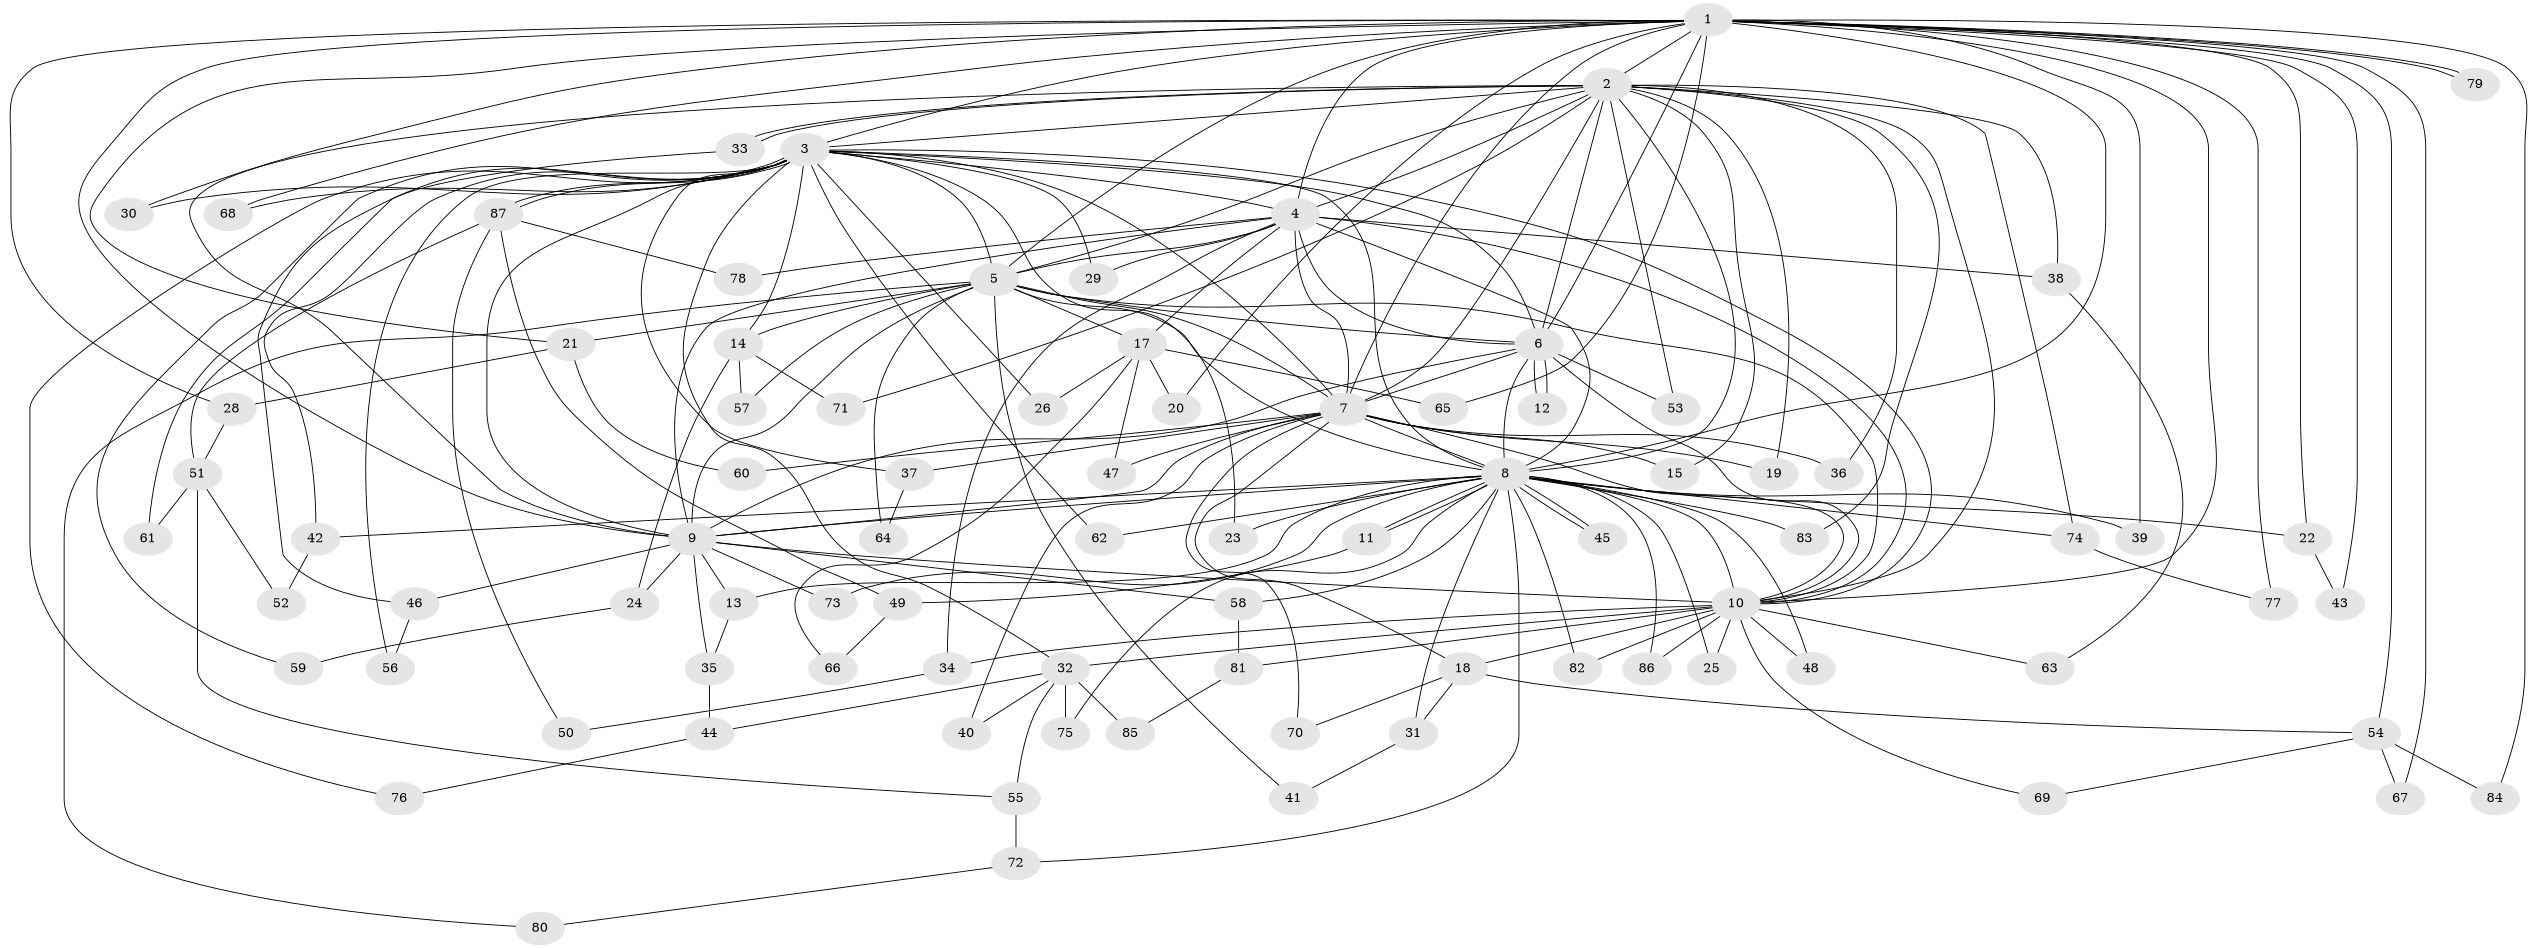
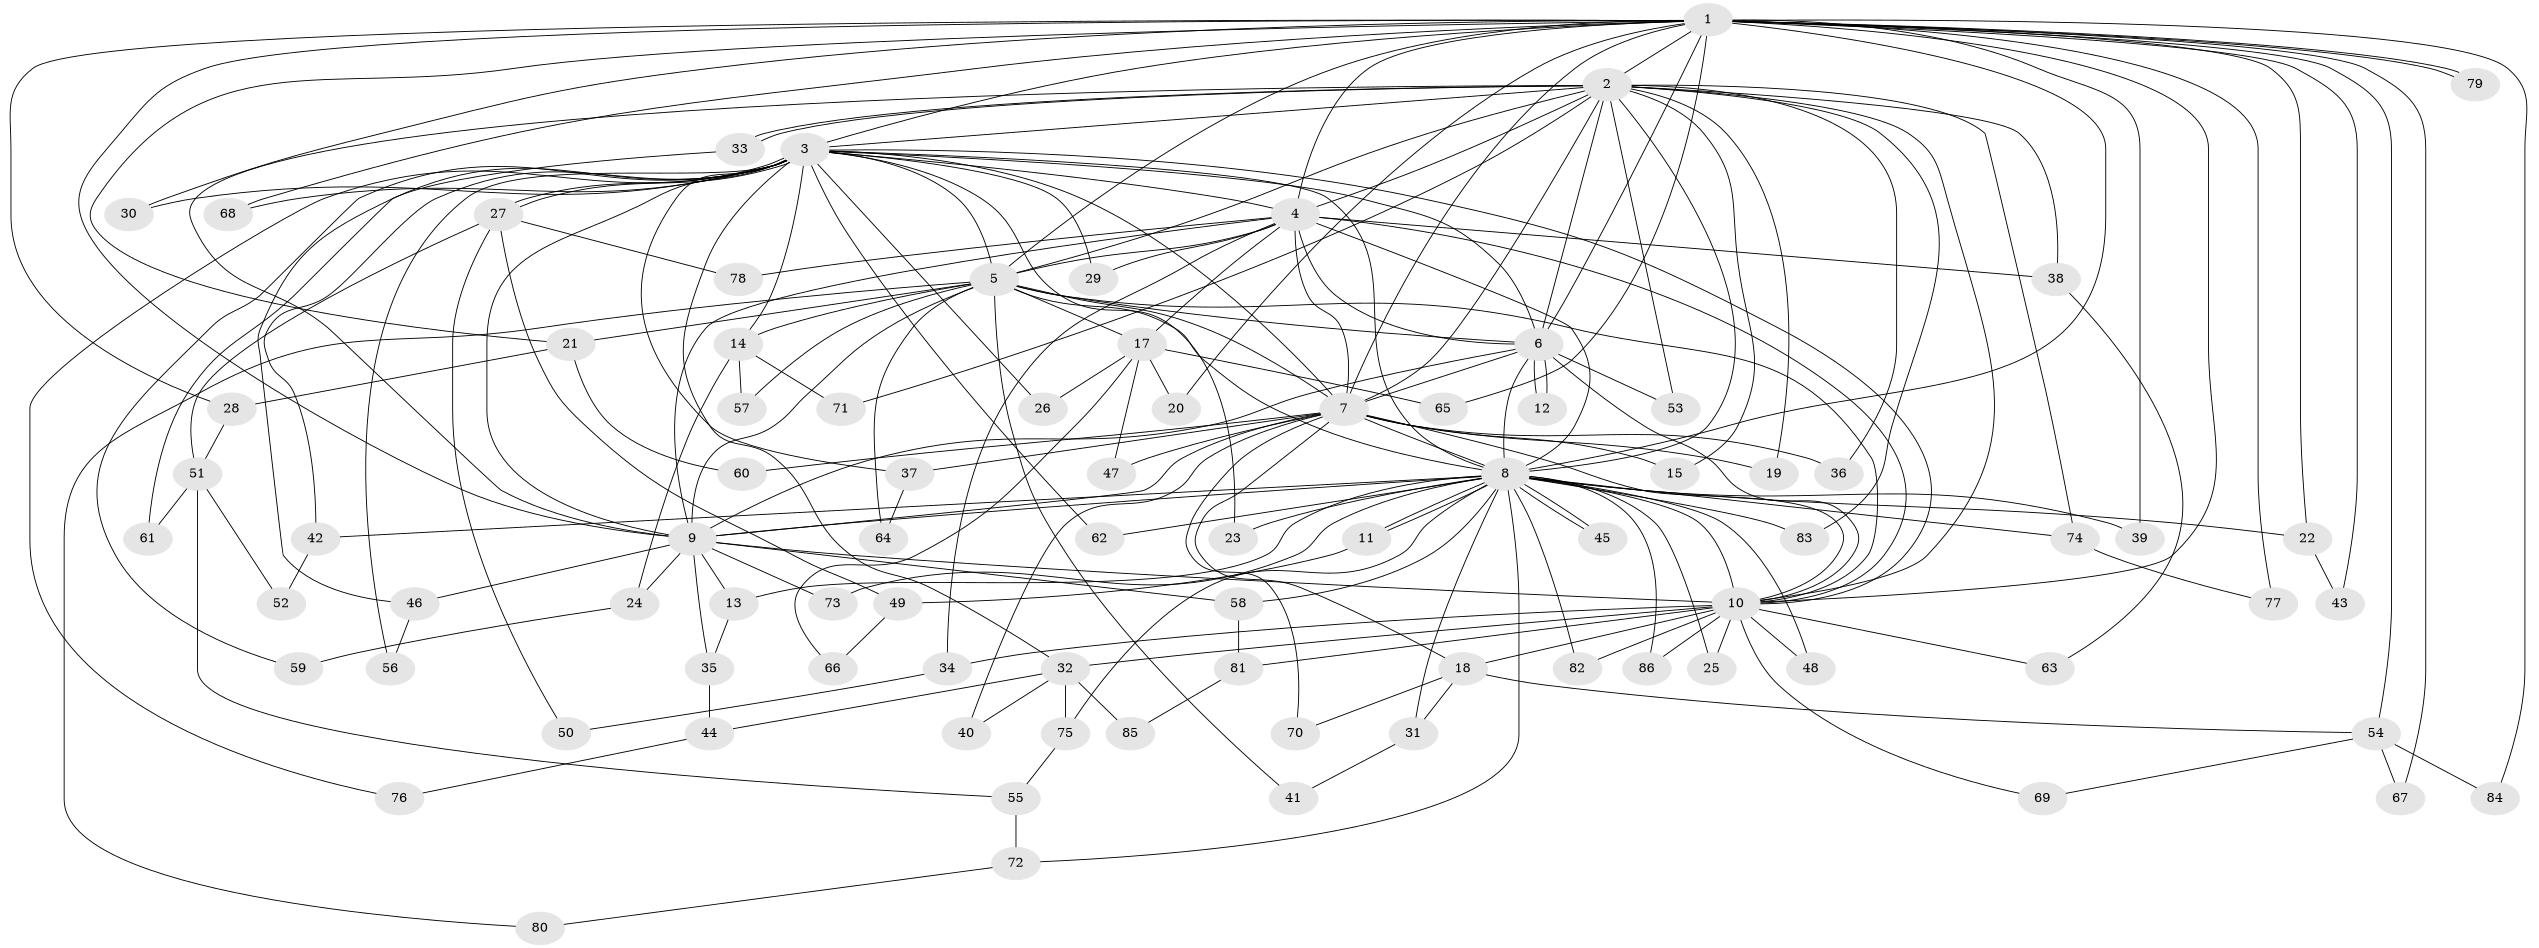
(499, 215) -> (499, 215)
(1028, 730) -> (1041, 766)
